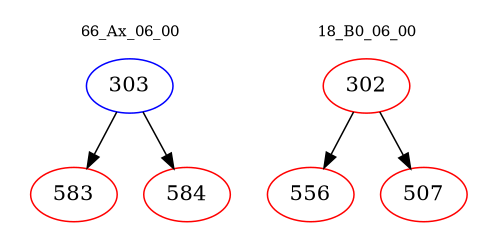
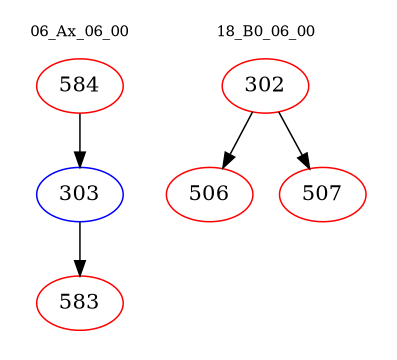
(130, 32) -> (80, 32)
(155, 134) -> (80, 133)
(311, 195) -> (210, 195)
